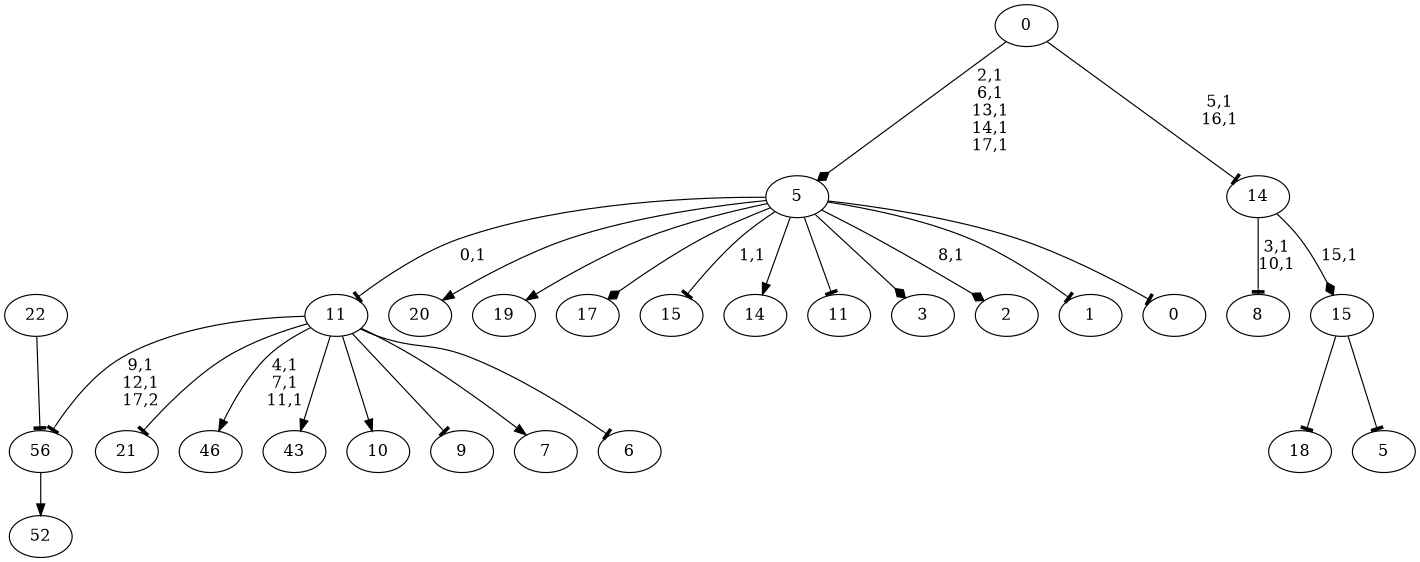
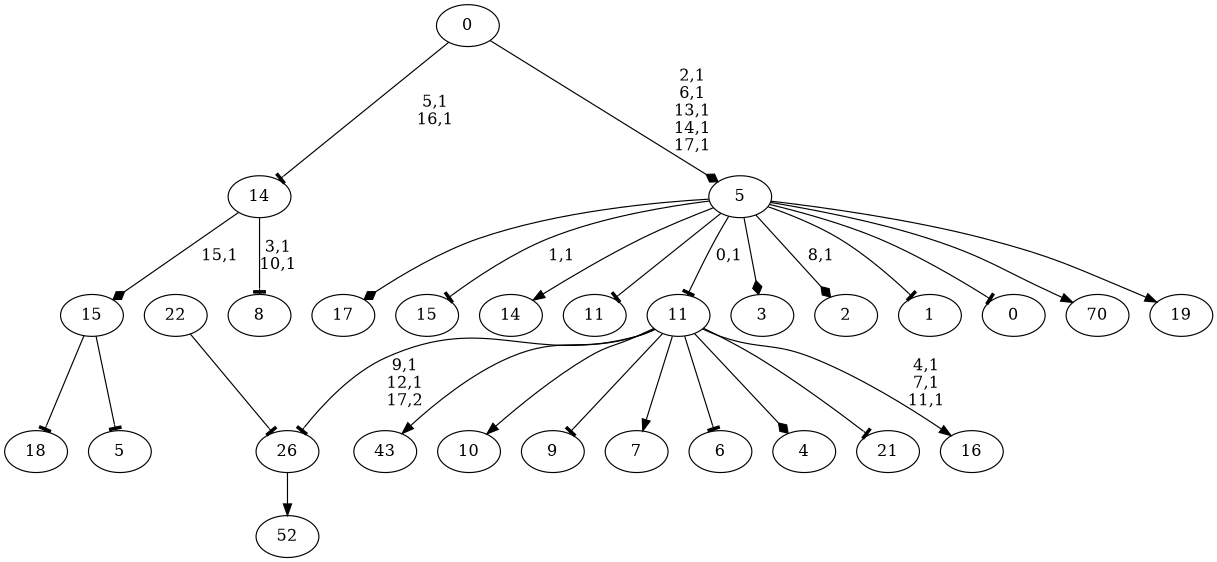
(420, 315) -> (1098, 315)
(41, 452) -> (287, 452)
(211, 452) -> (972, 452)
none -> (804, 452)
